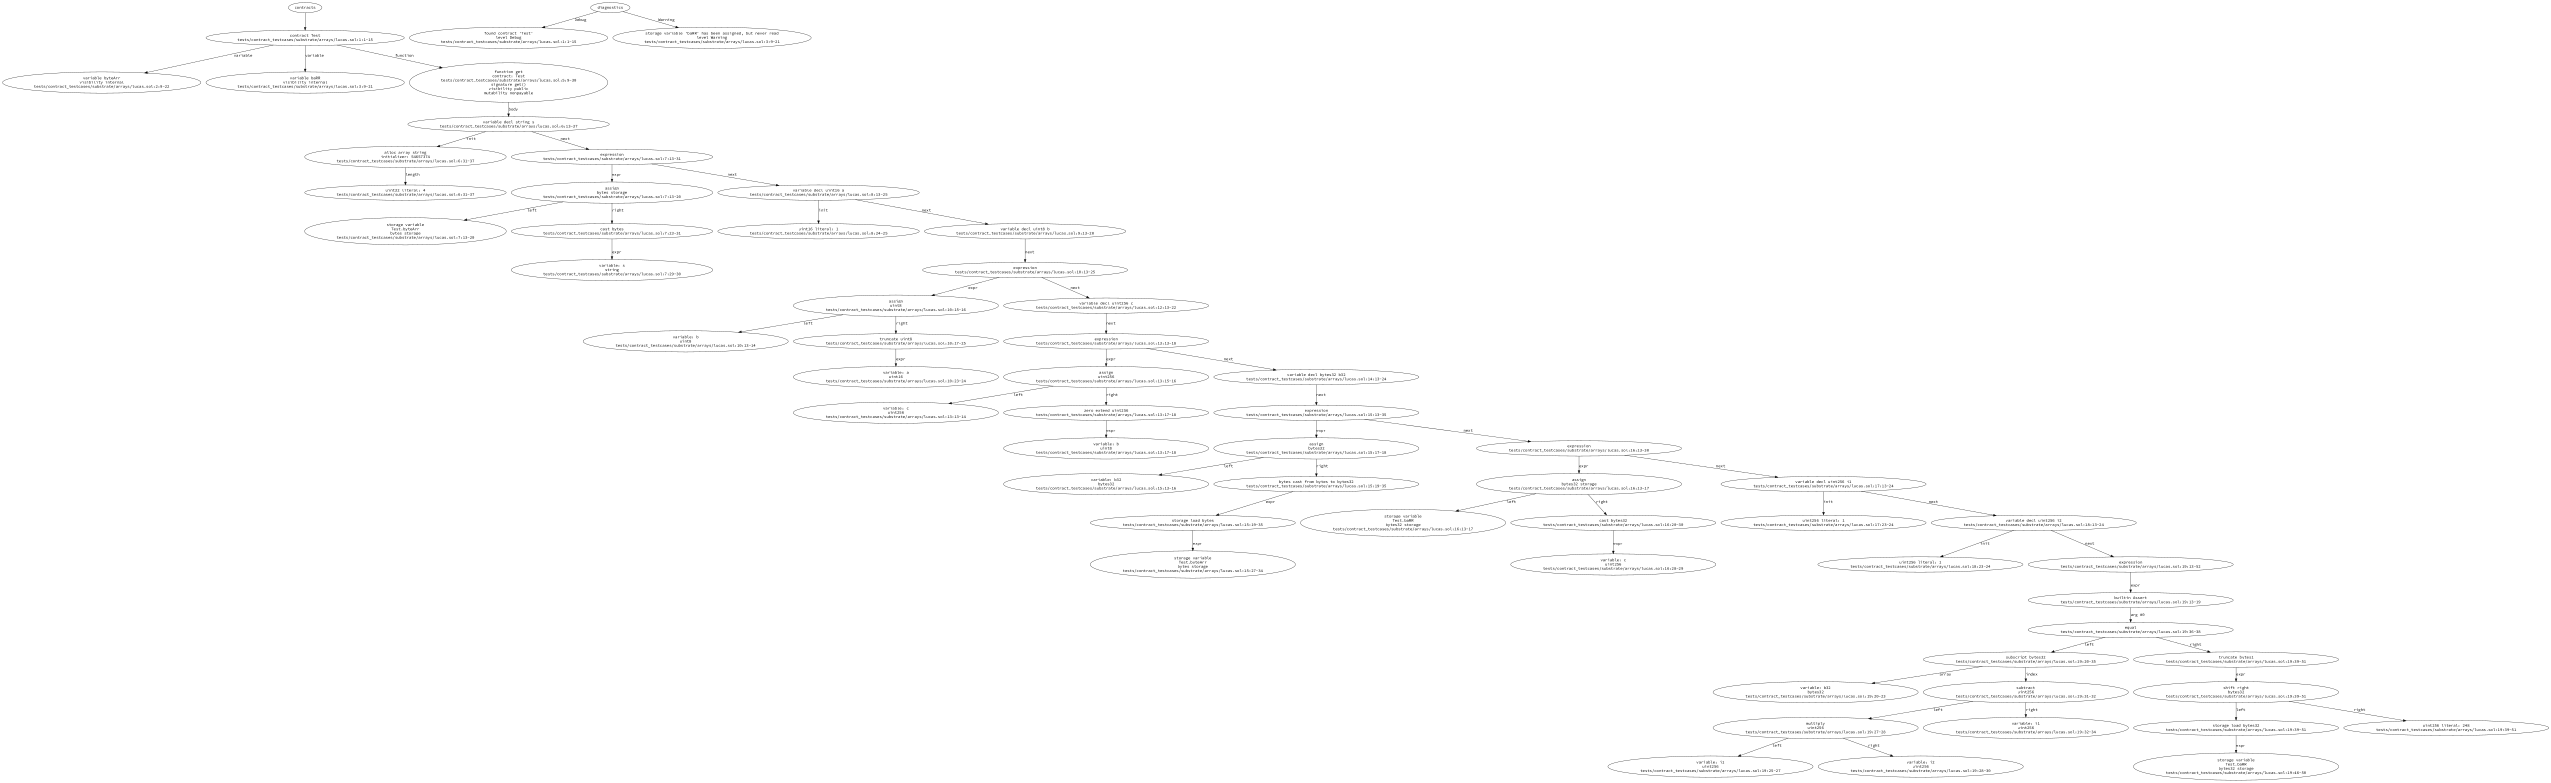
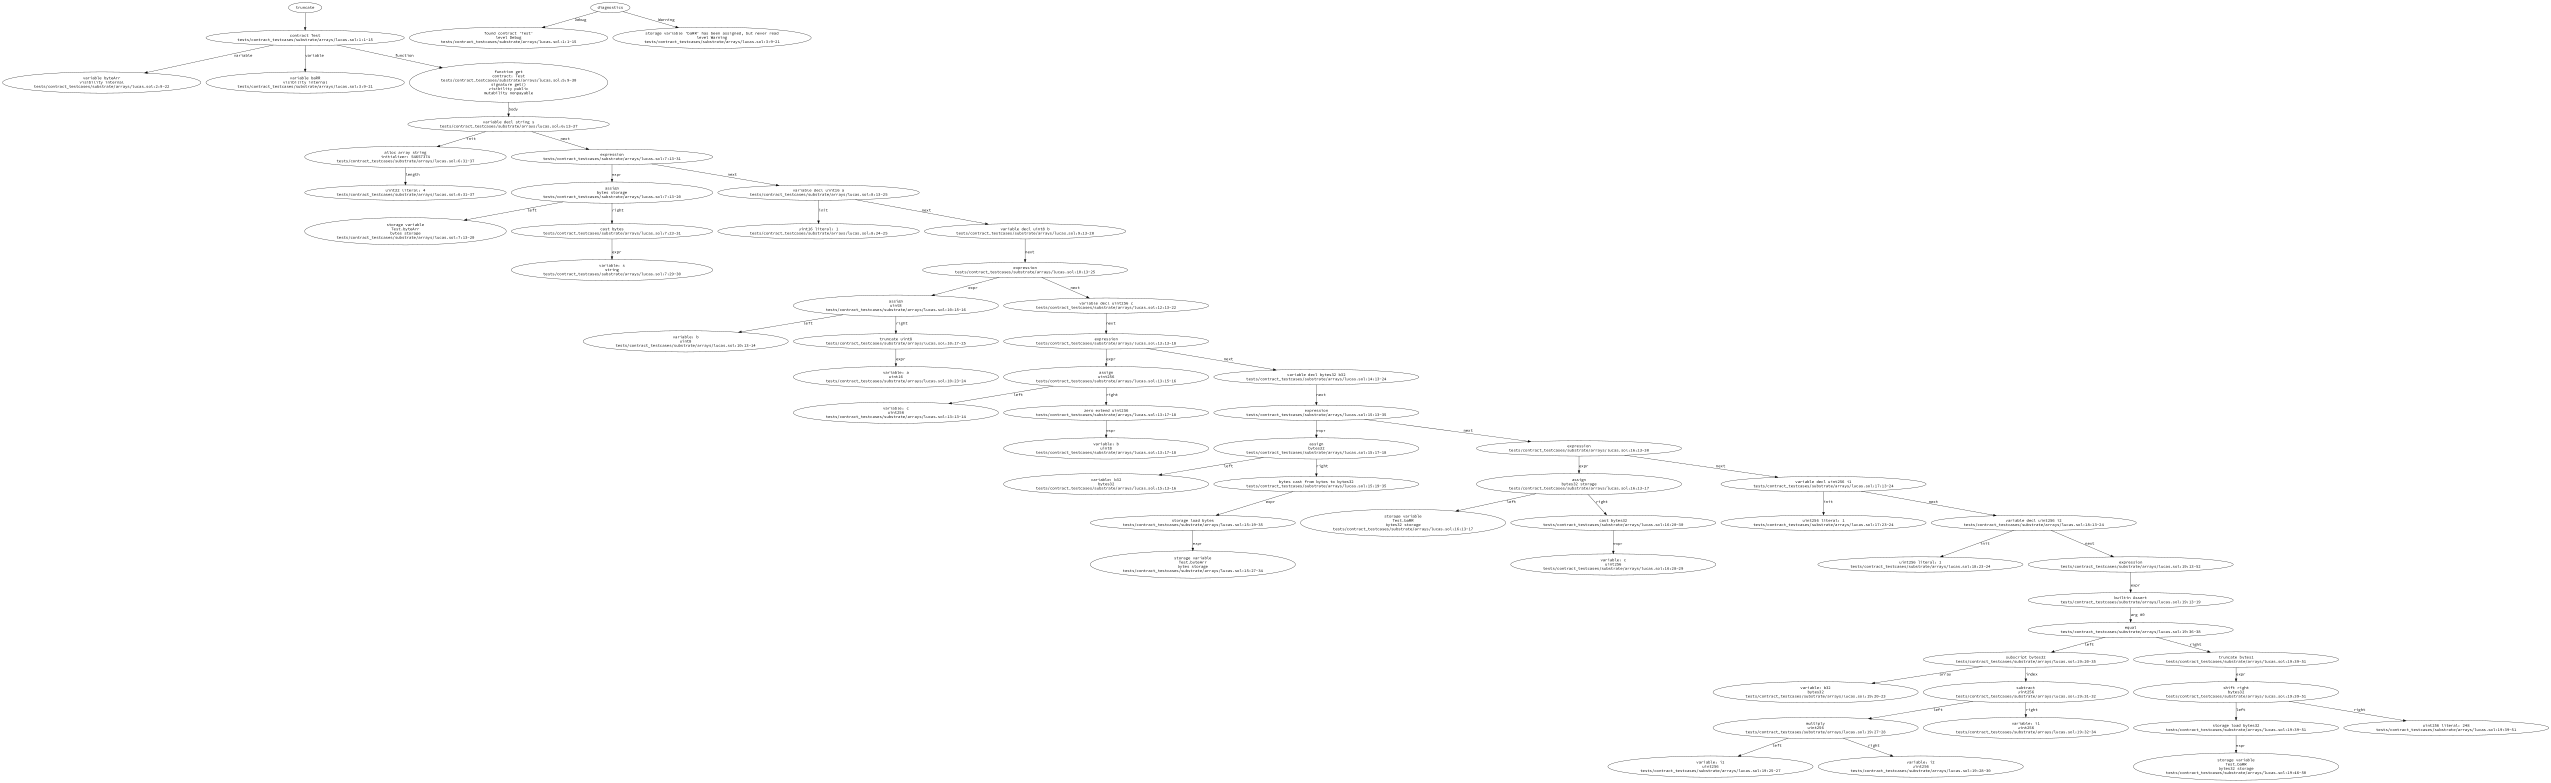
(305, 8) -> (305, 8)
